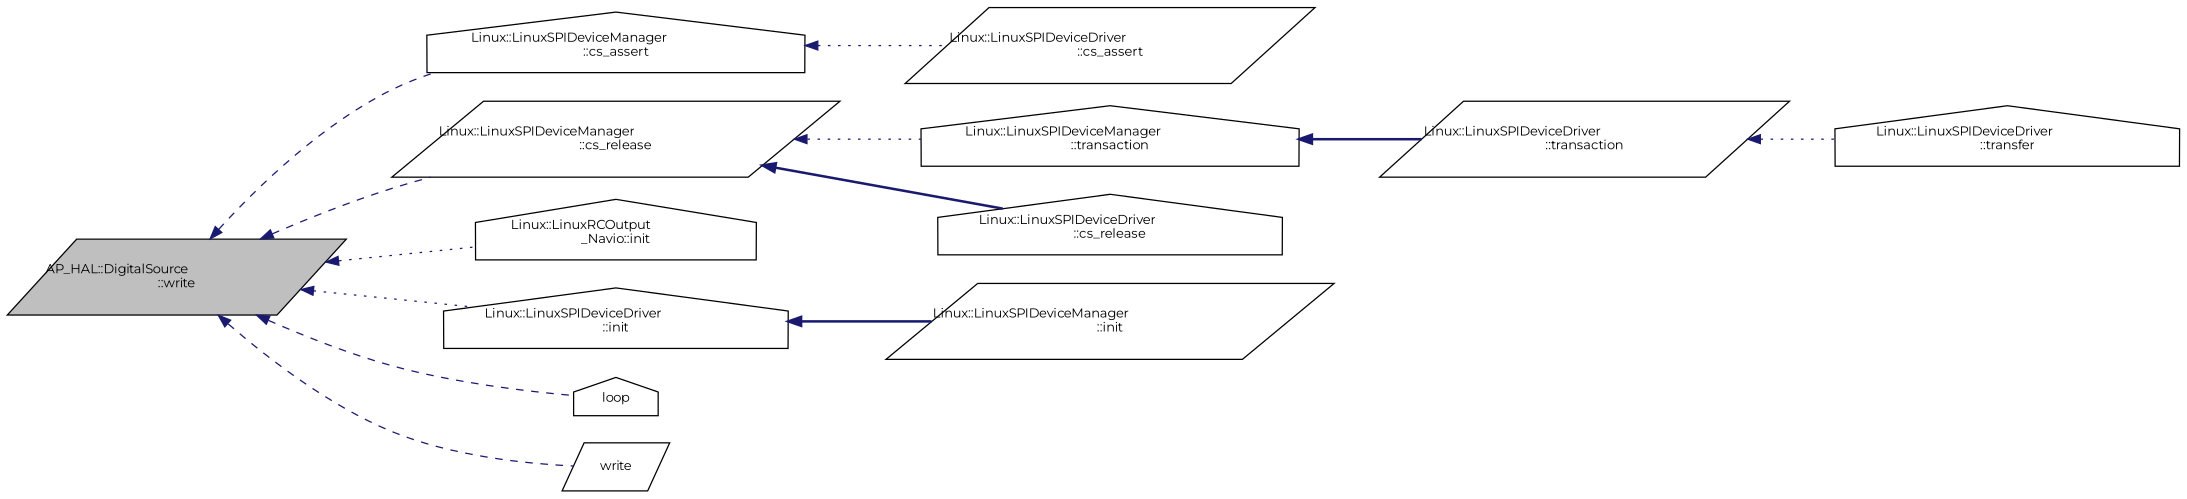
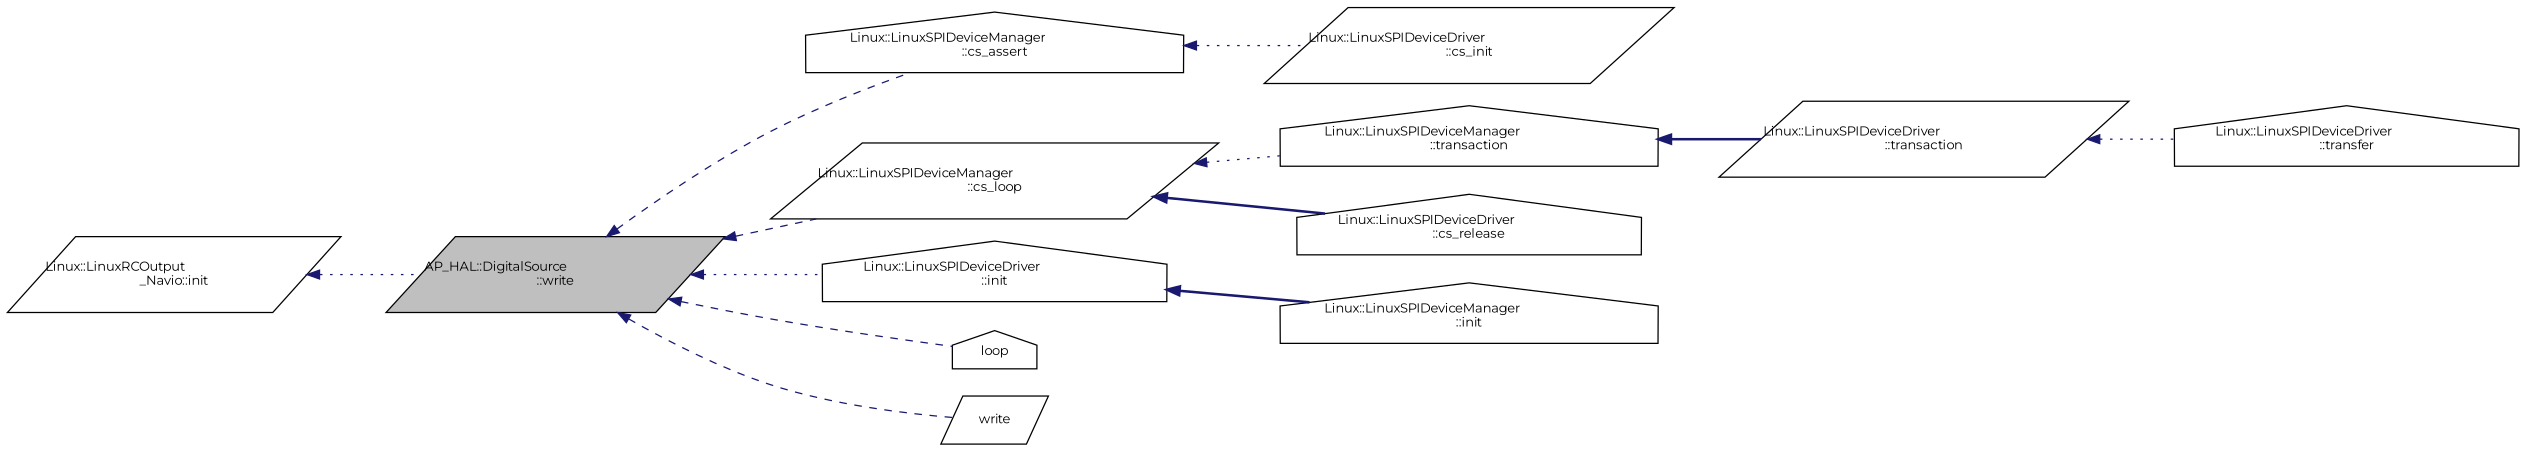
(1110, 46) -> (1469, 46)
(616, 139) -> (995, 181)
(616, 233) -> (174, 275)
(407, 254) -> (370, 275)
(1110, 321) -> (1469, 316)
